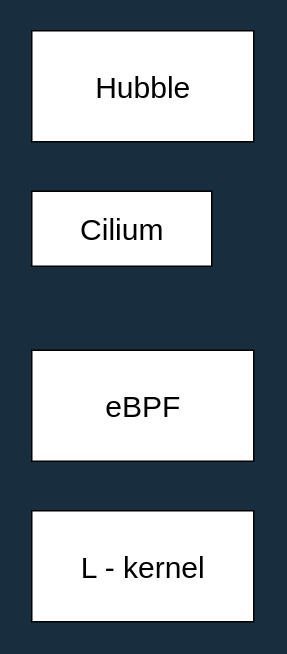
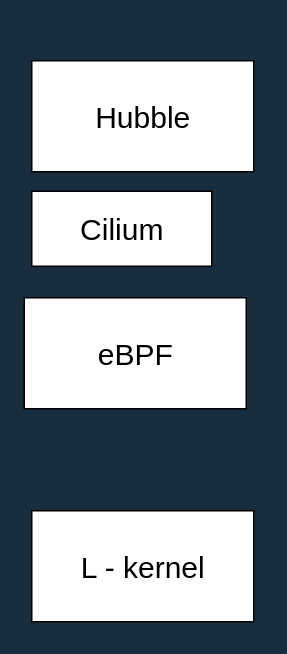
(143, 86) -> (143, 116)
(143, 406) -> (135, 353)
